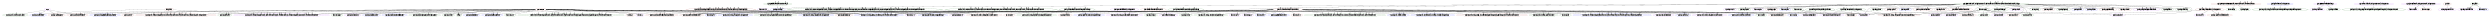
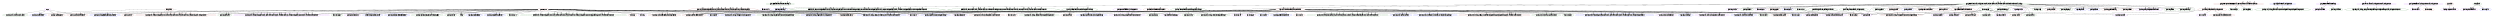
(371, 15) -> (373, 15)
